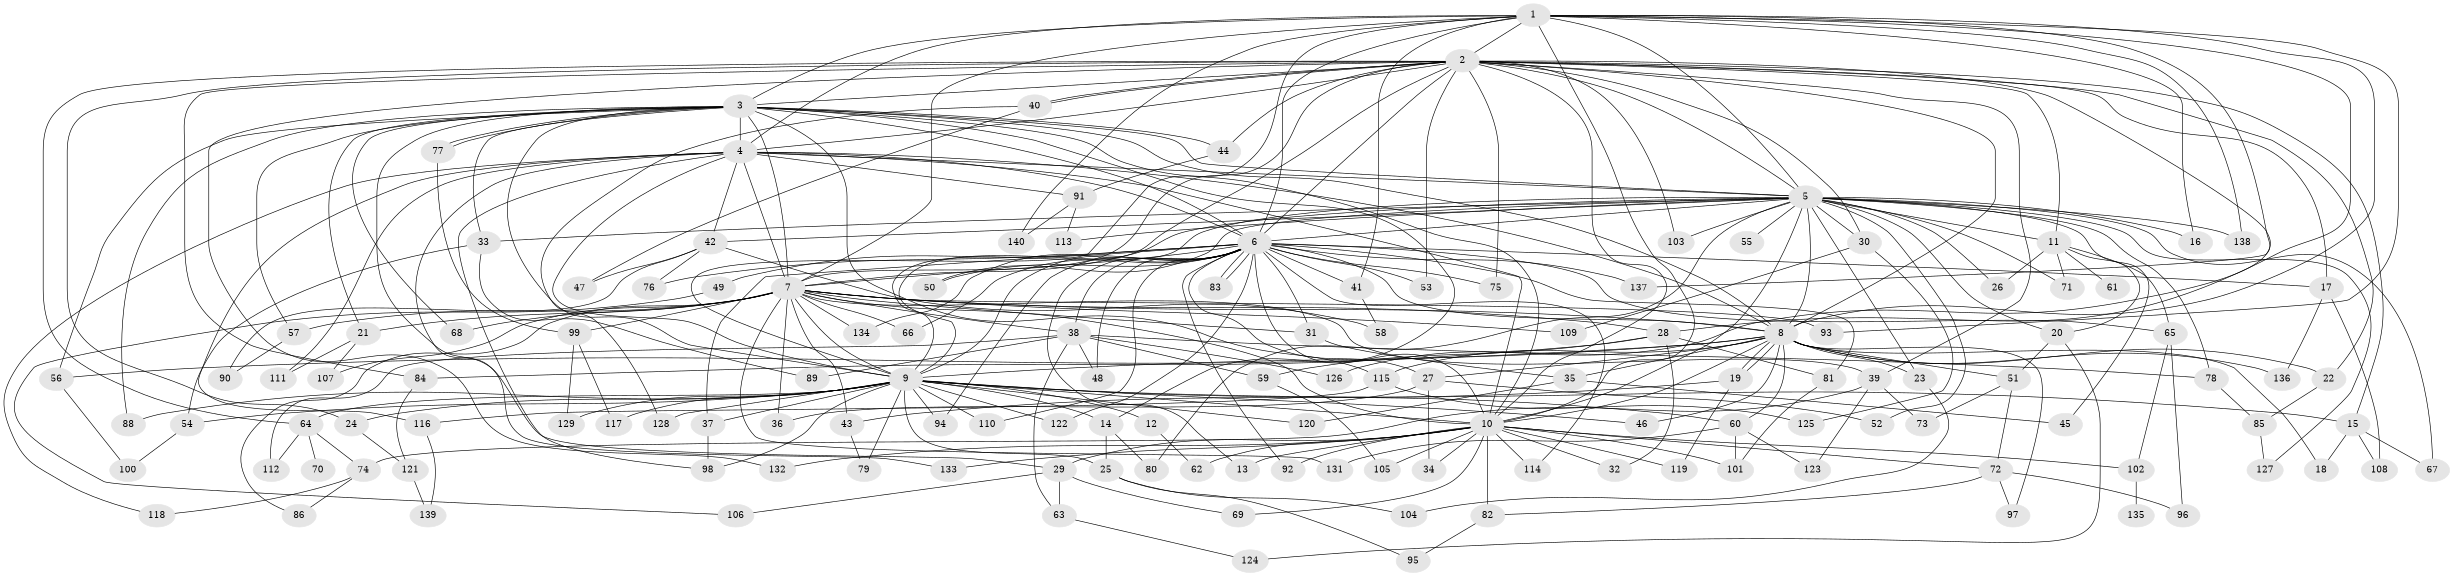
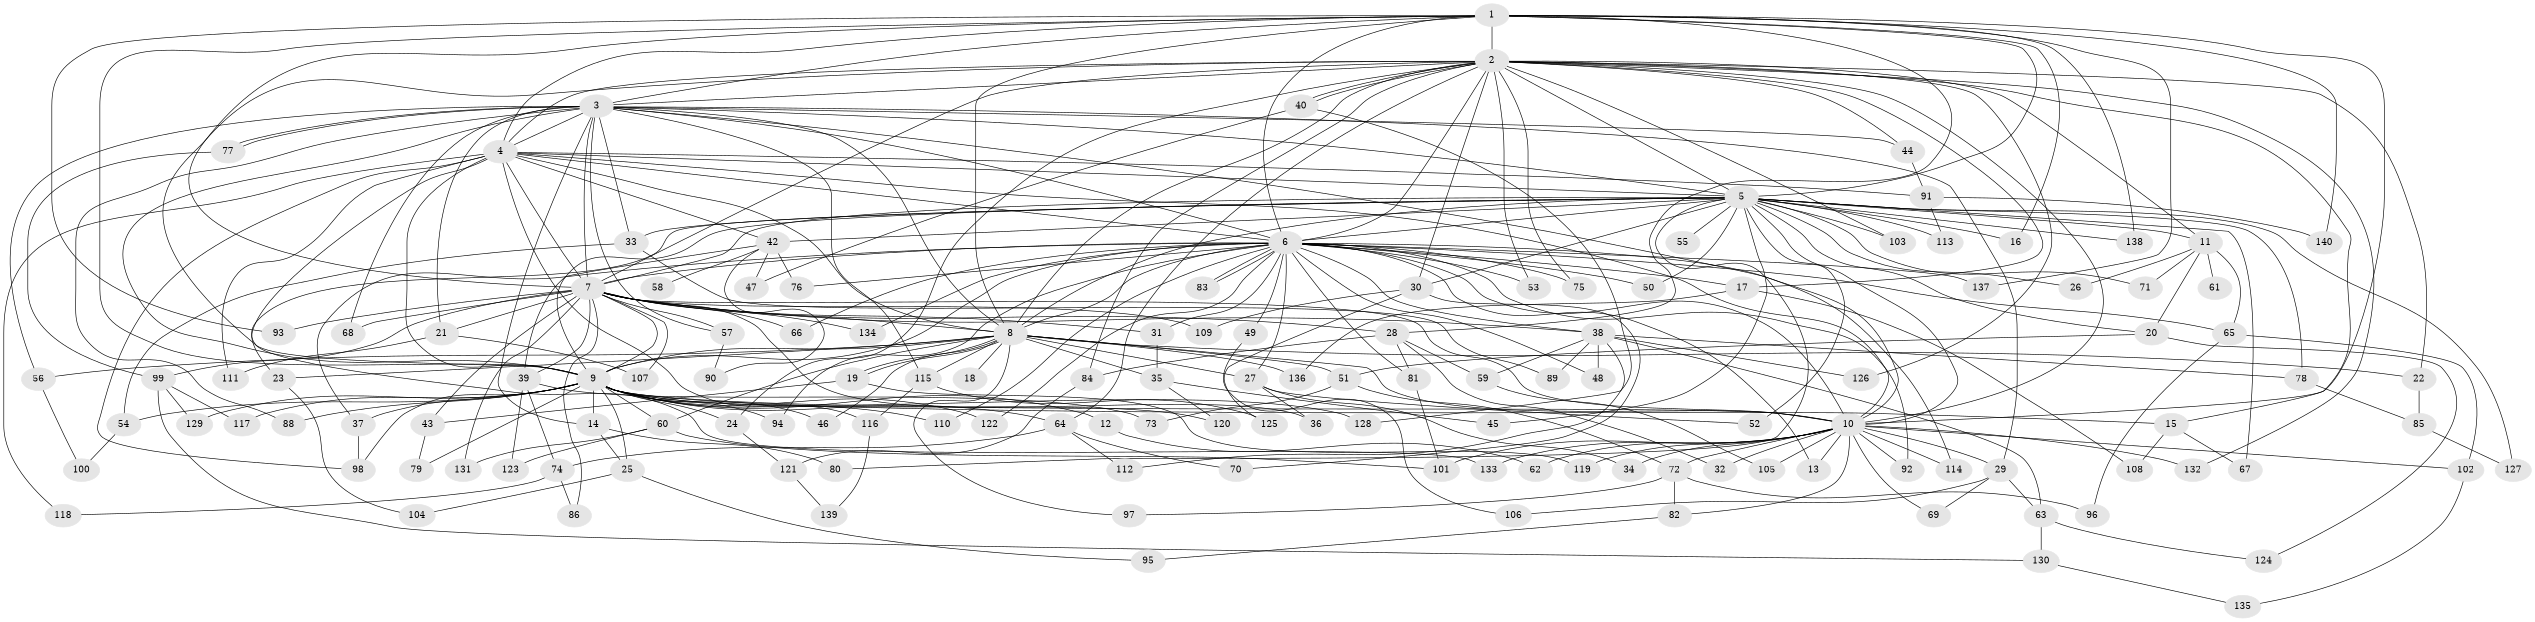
(1914, 99) -> (676, 258)
(1357, 288) -> none
none -> (1568, 435)
(2337, 447) -> none
none -> (2041, 561)
